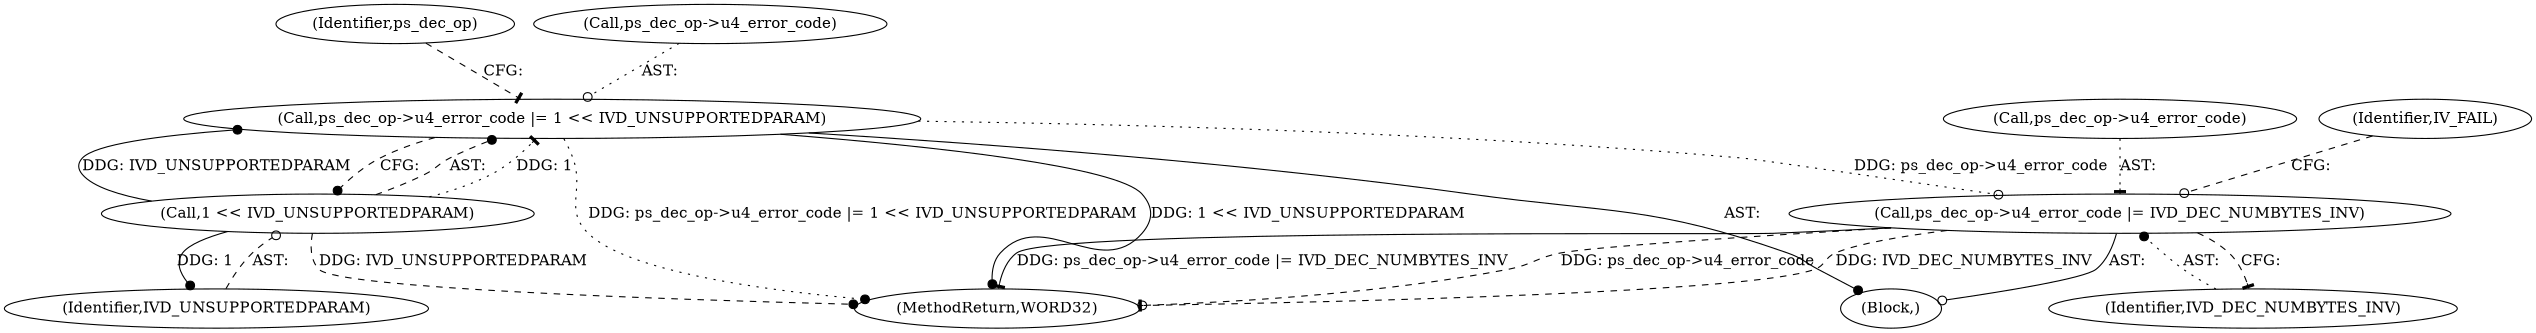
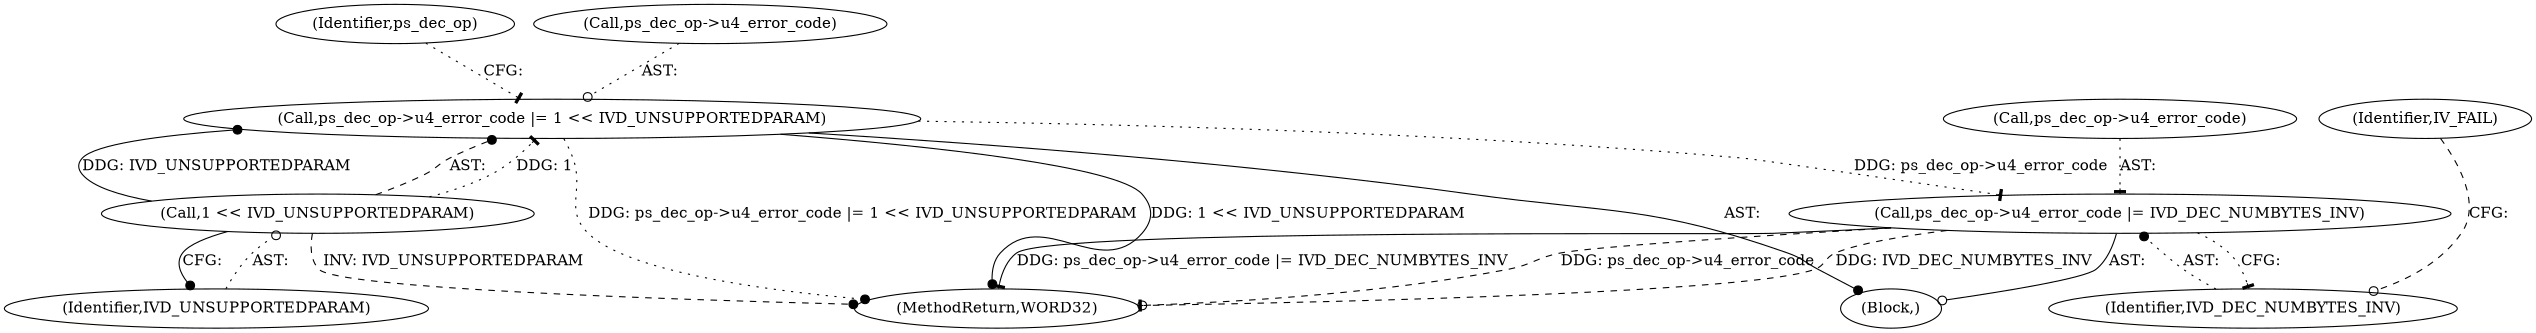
(471, 70) -> (471, 70)
(1459, 139) -> (1459, 139)
(384, 156) -> none
(2281, 164) -> (2462, 233)
(2228, 252) -> (2228, 252)
(246, 260) -> (246, 260)
(205, 261) -> (205, 261)
(454, 261) -> (454, 261)
